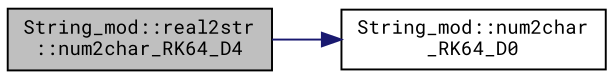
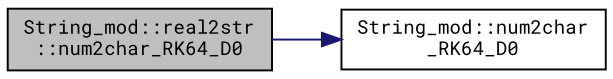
(140, 40) -> (140, 40)
